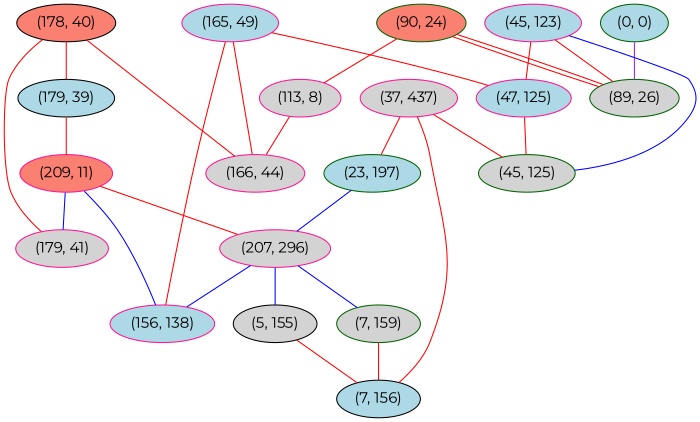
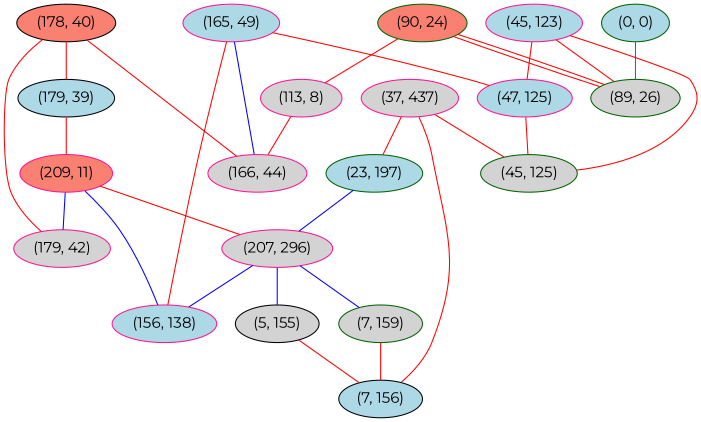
(243, 98) -> (244, 98)
(696, 99) -> (697, 99)
(62, 249) -> (62, 249)
